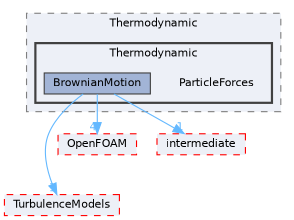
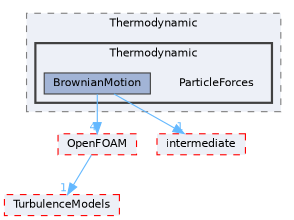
(49, 133) -> (82, 170)
